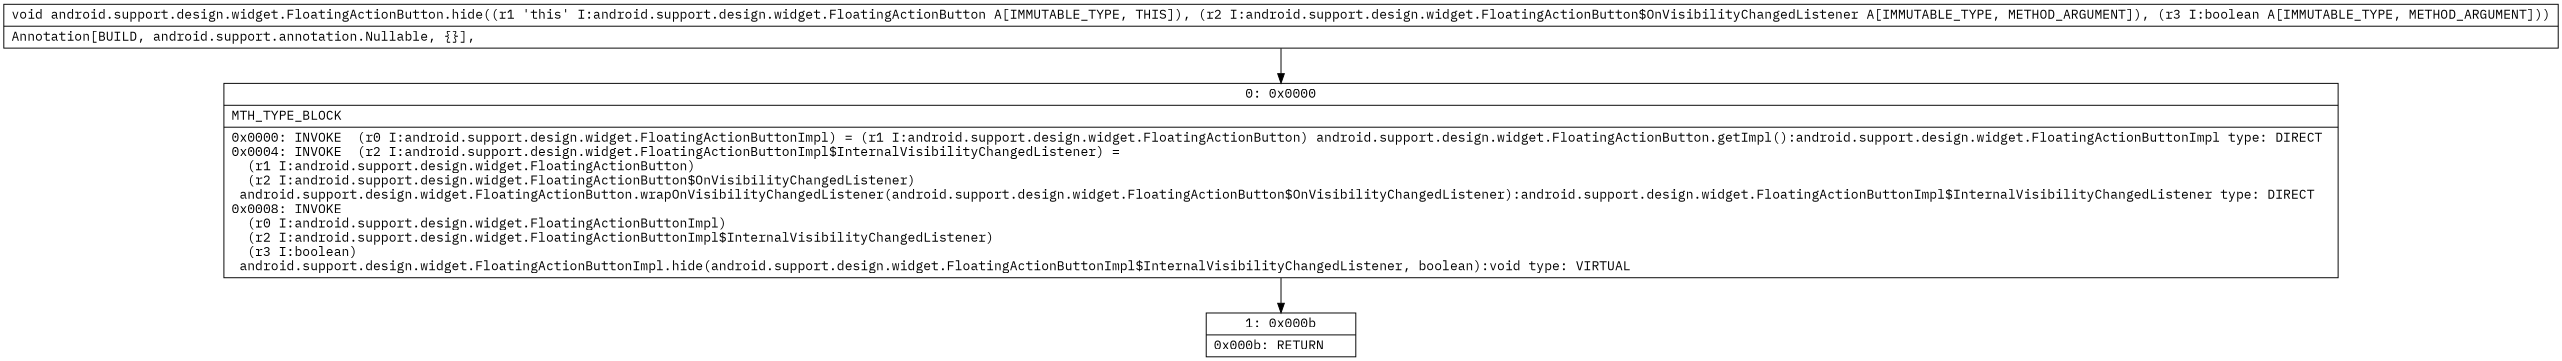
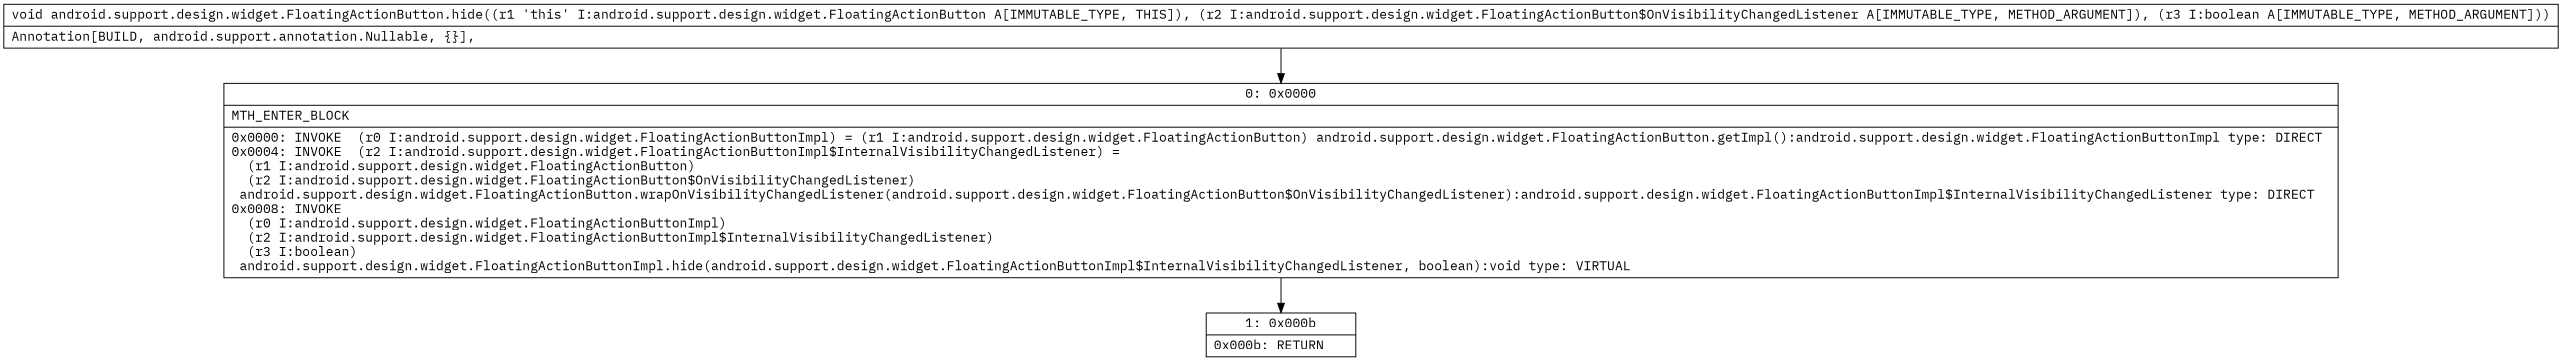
(287, 116) -> (291, 116)
